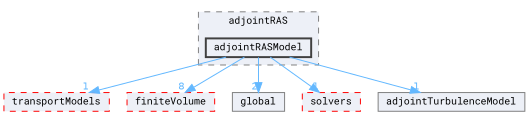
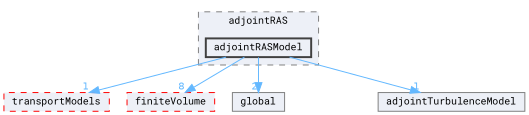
(331, 102) -> none
